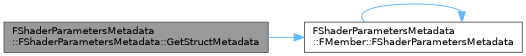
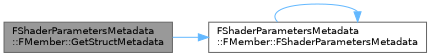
(136, 37) -> (88, 37)
